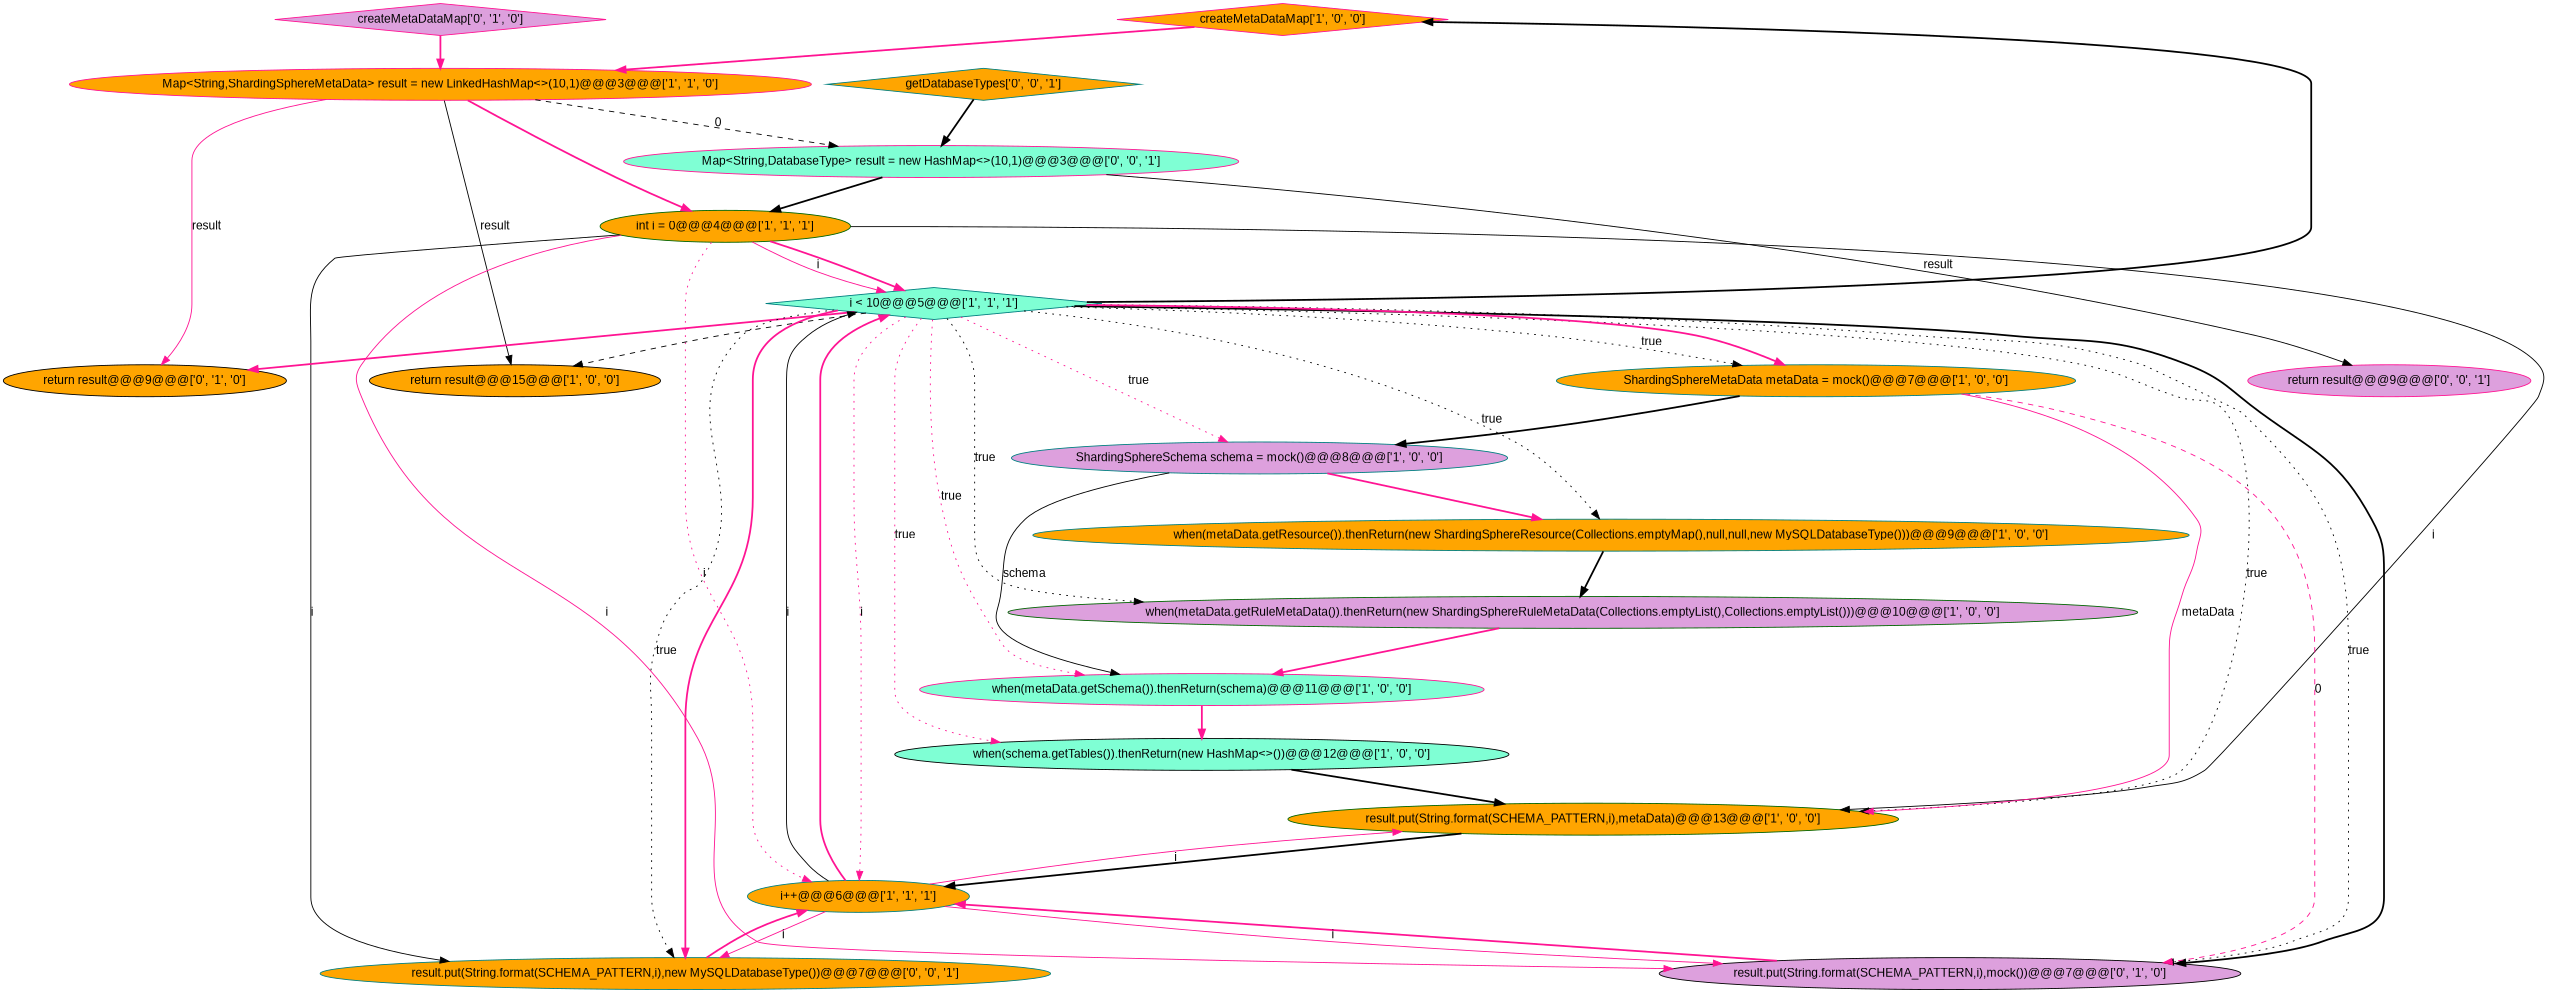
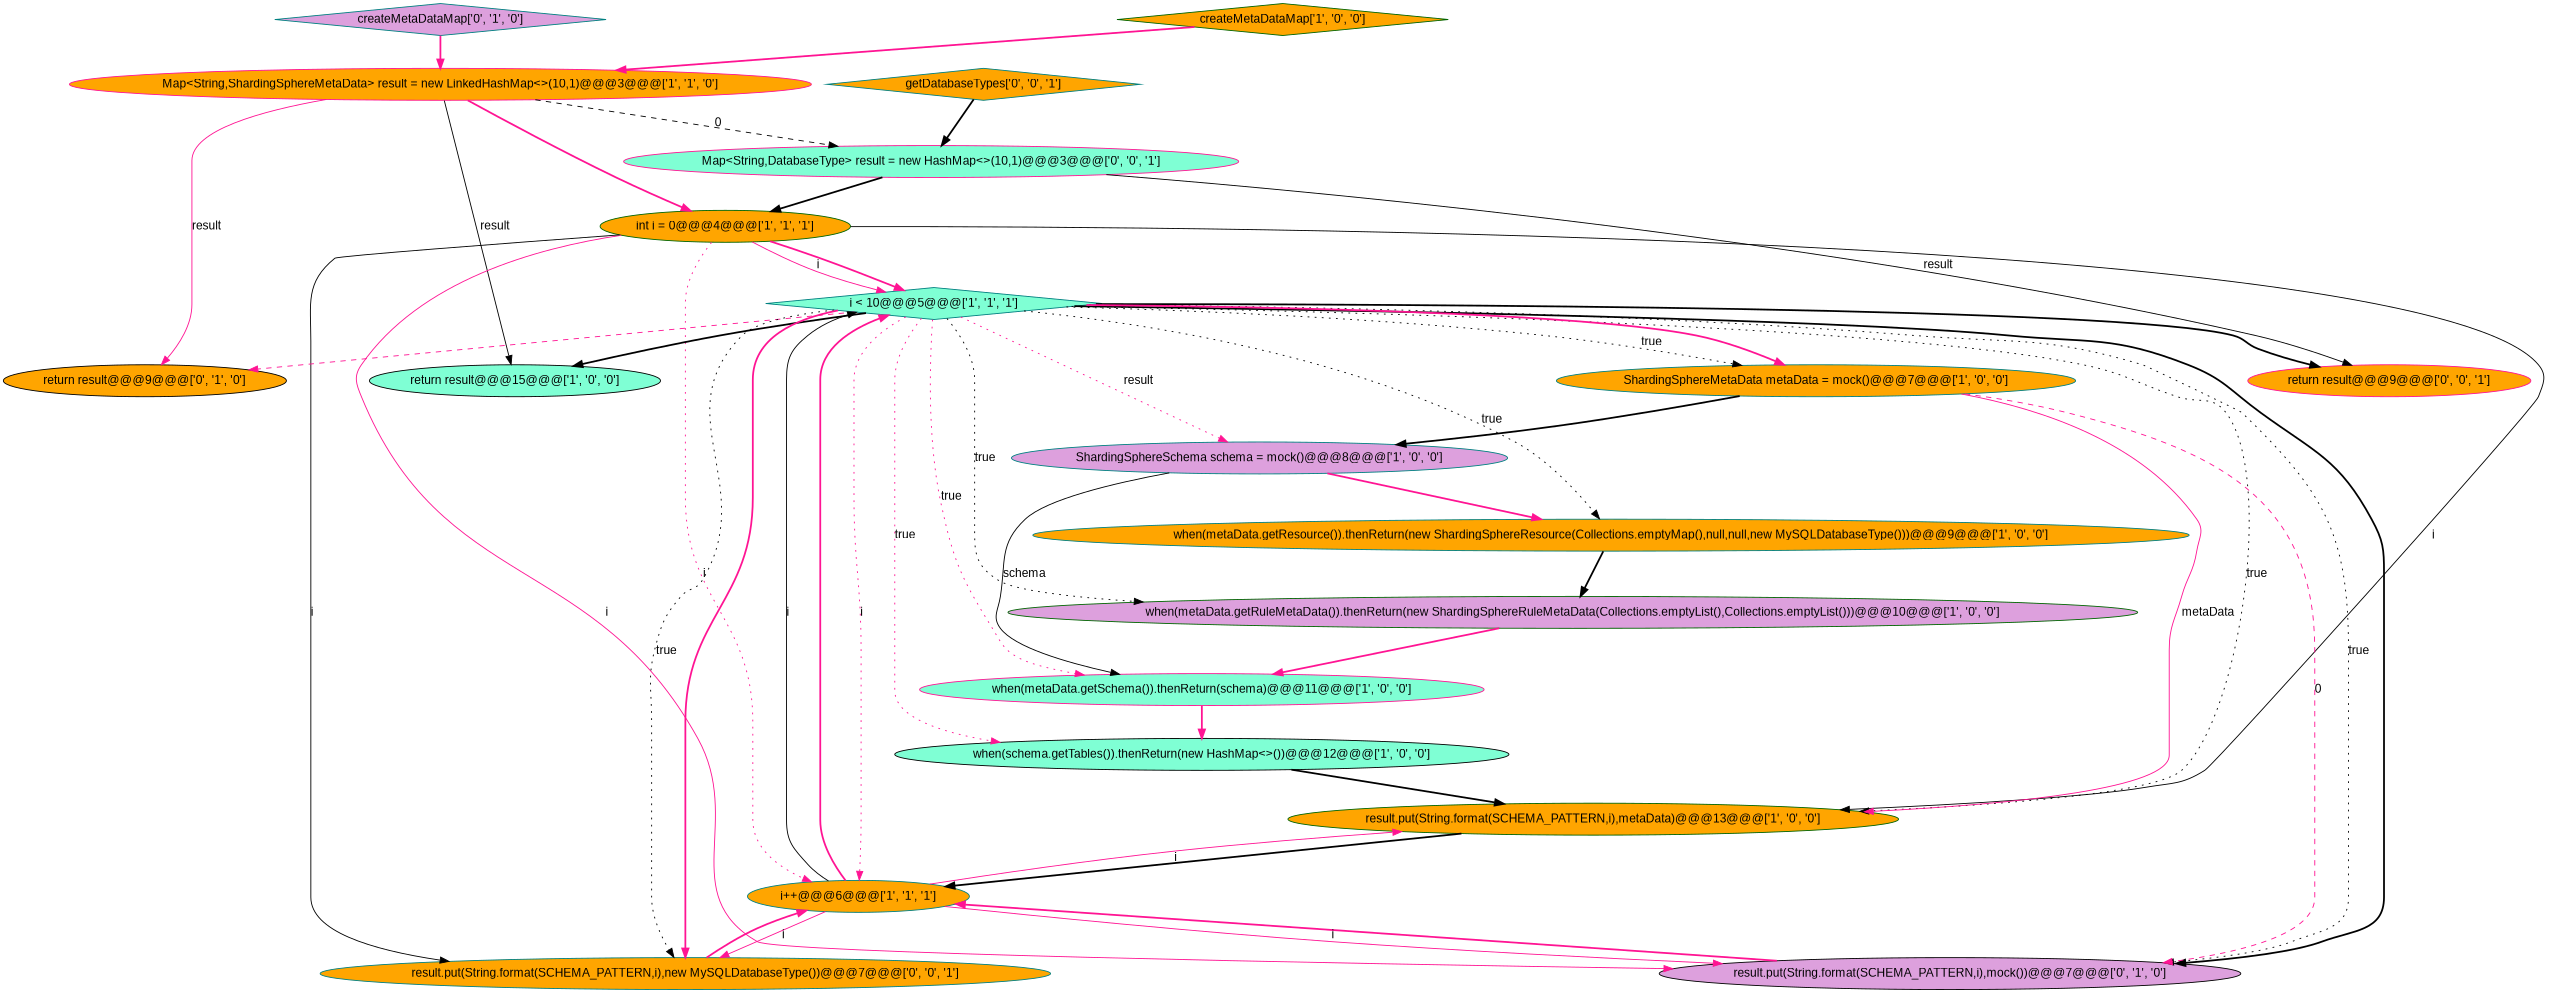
(440, 20) -> (440, 20)
(1283, 20) -> (1283, 20)
(2215, 257) -> (1707, 309)
(724, 335) -> (724, 335)
(556, 341) -> (556, 341)
(515, 381) -> (515, 381)
(1139, 381) -> (1139, 381)
(2389, 381) -> (2389, 381)
